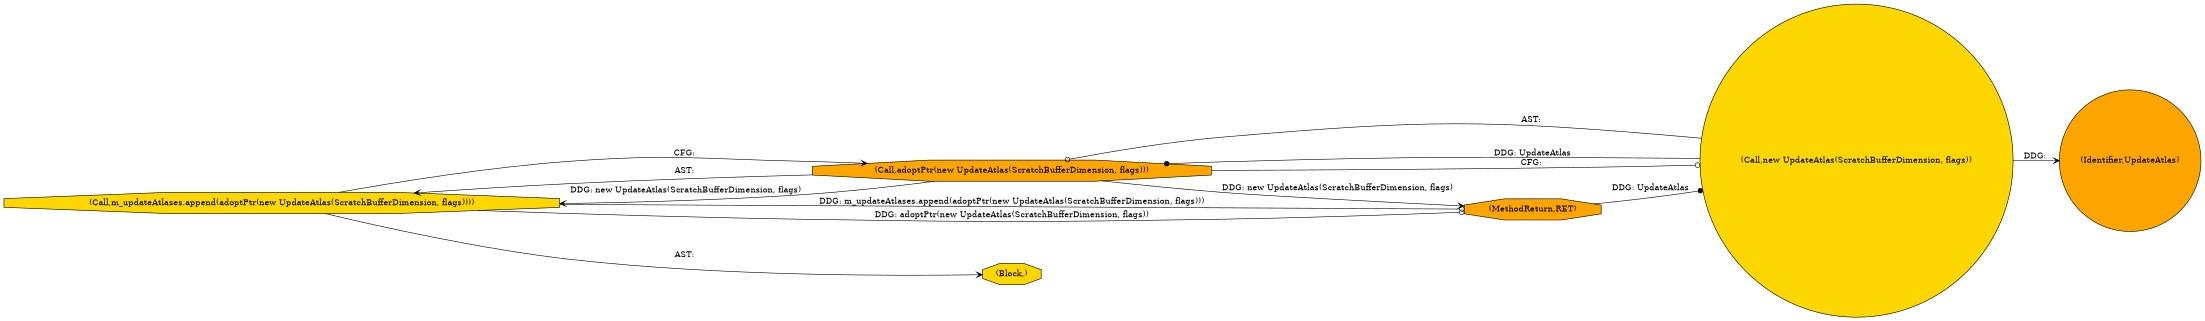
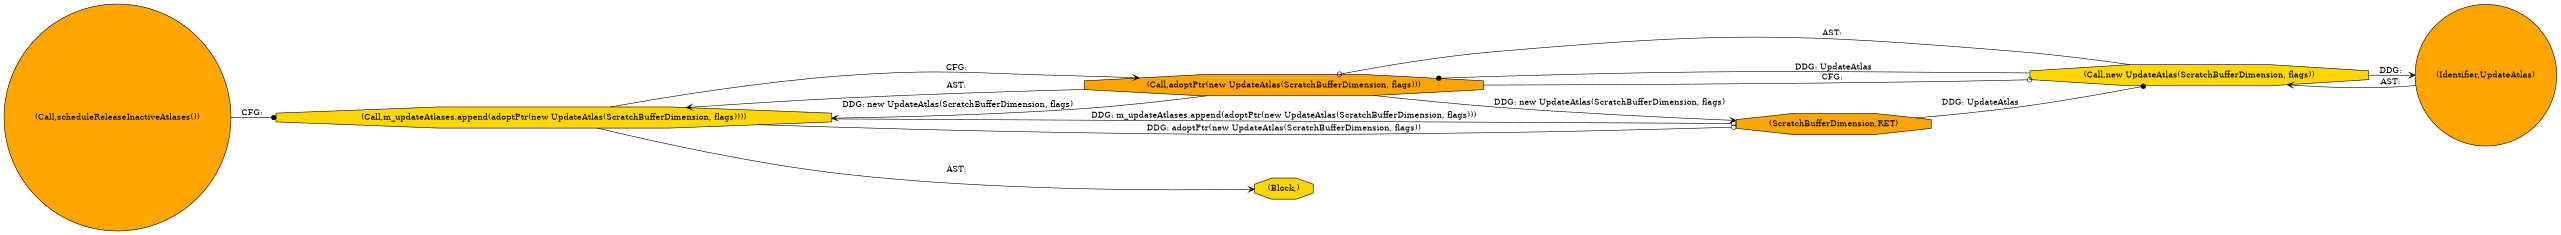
none -> (2355, 88)
none -> (118, 118)
(1857, 161) -> (2199, 75)
(1533, 209) -> (1834, 124)
